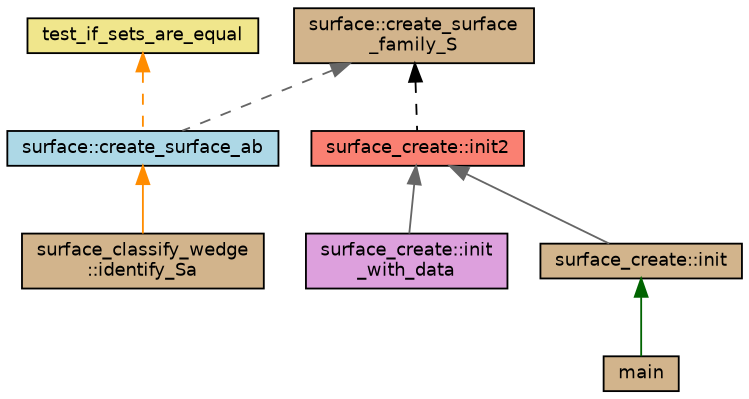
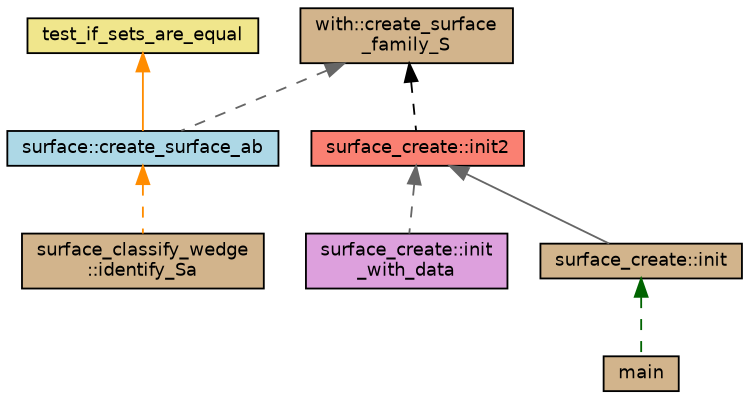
(414, 36) -> (407, 36)
(143, 101) -> (143, 101)
(143, 209) -> (143, 209)
(412, 209) -> (412, 209)
(641, 327) -> (641, 327)
